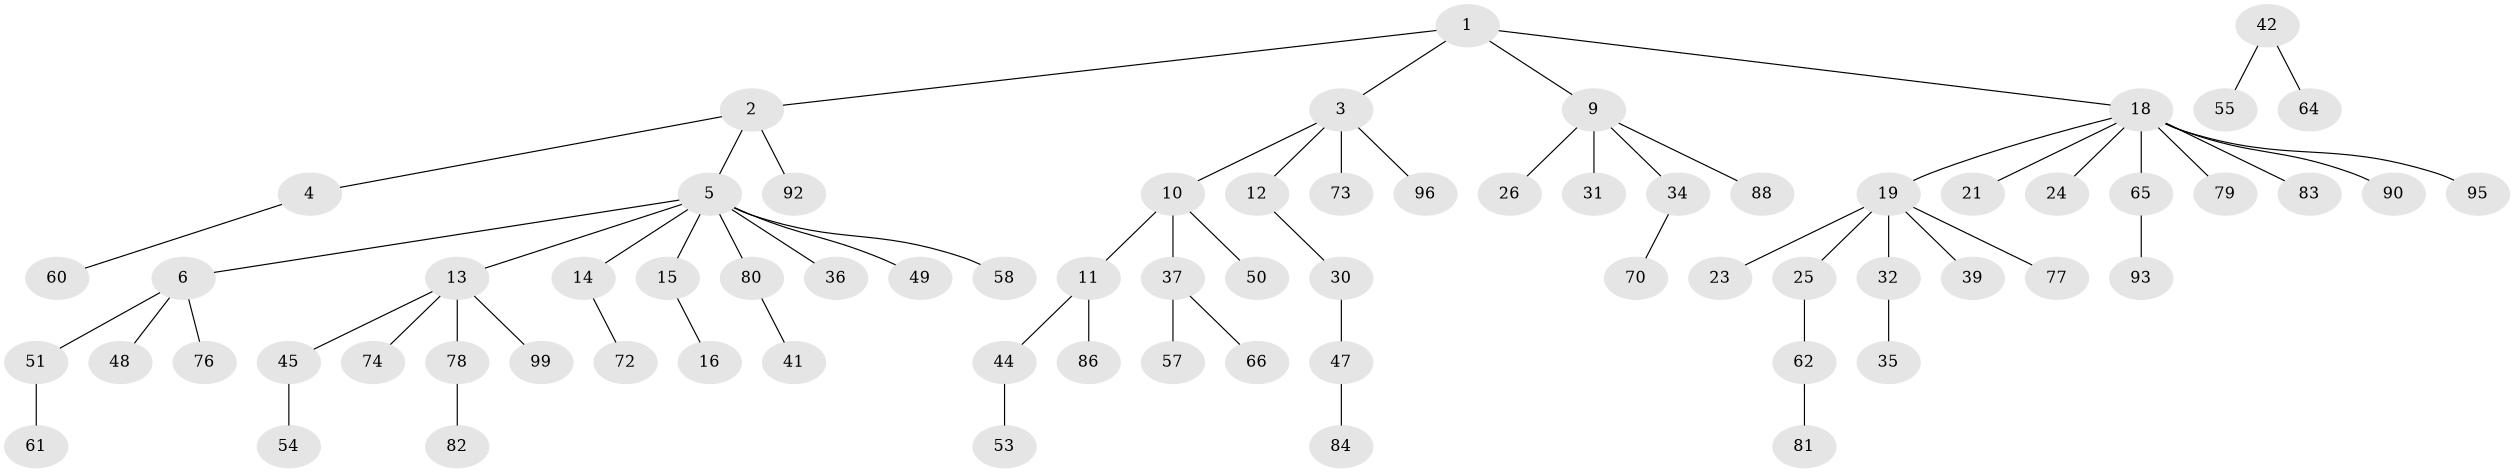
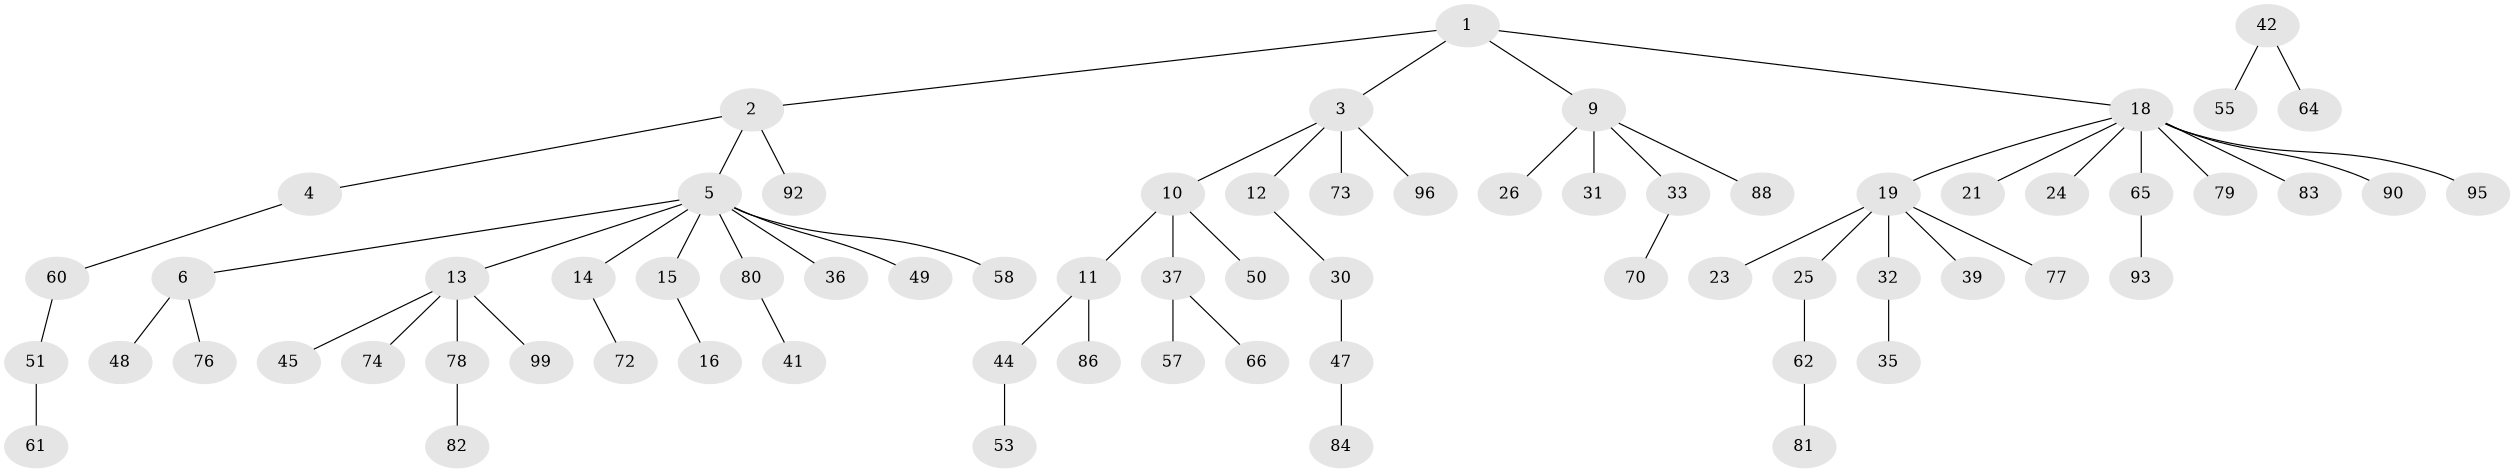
(1678, 194) -> (1678, 194)
(110, 320) -> (47, 321)
(289, 447) -> none
